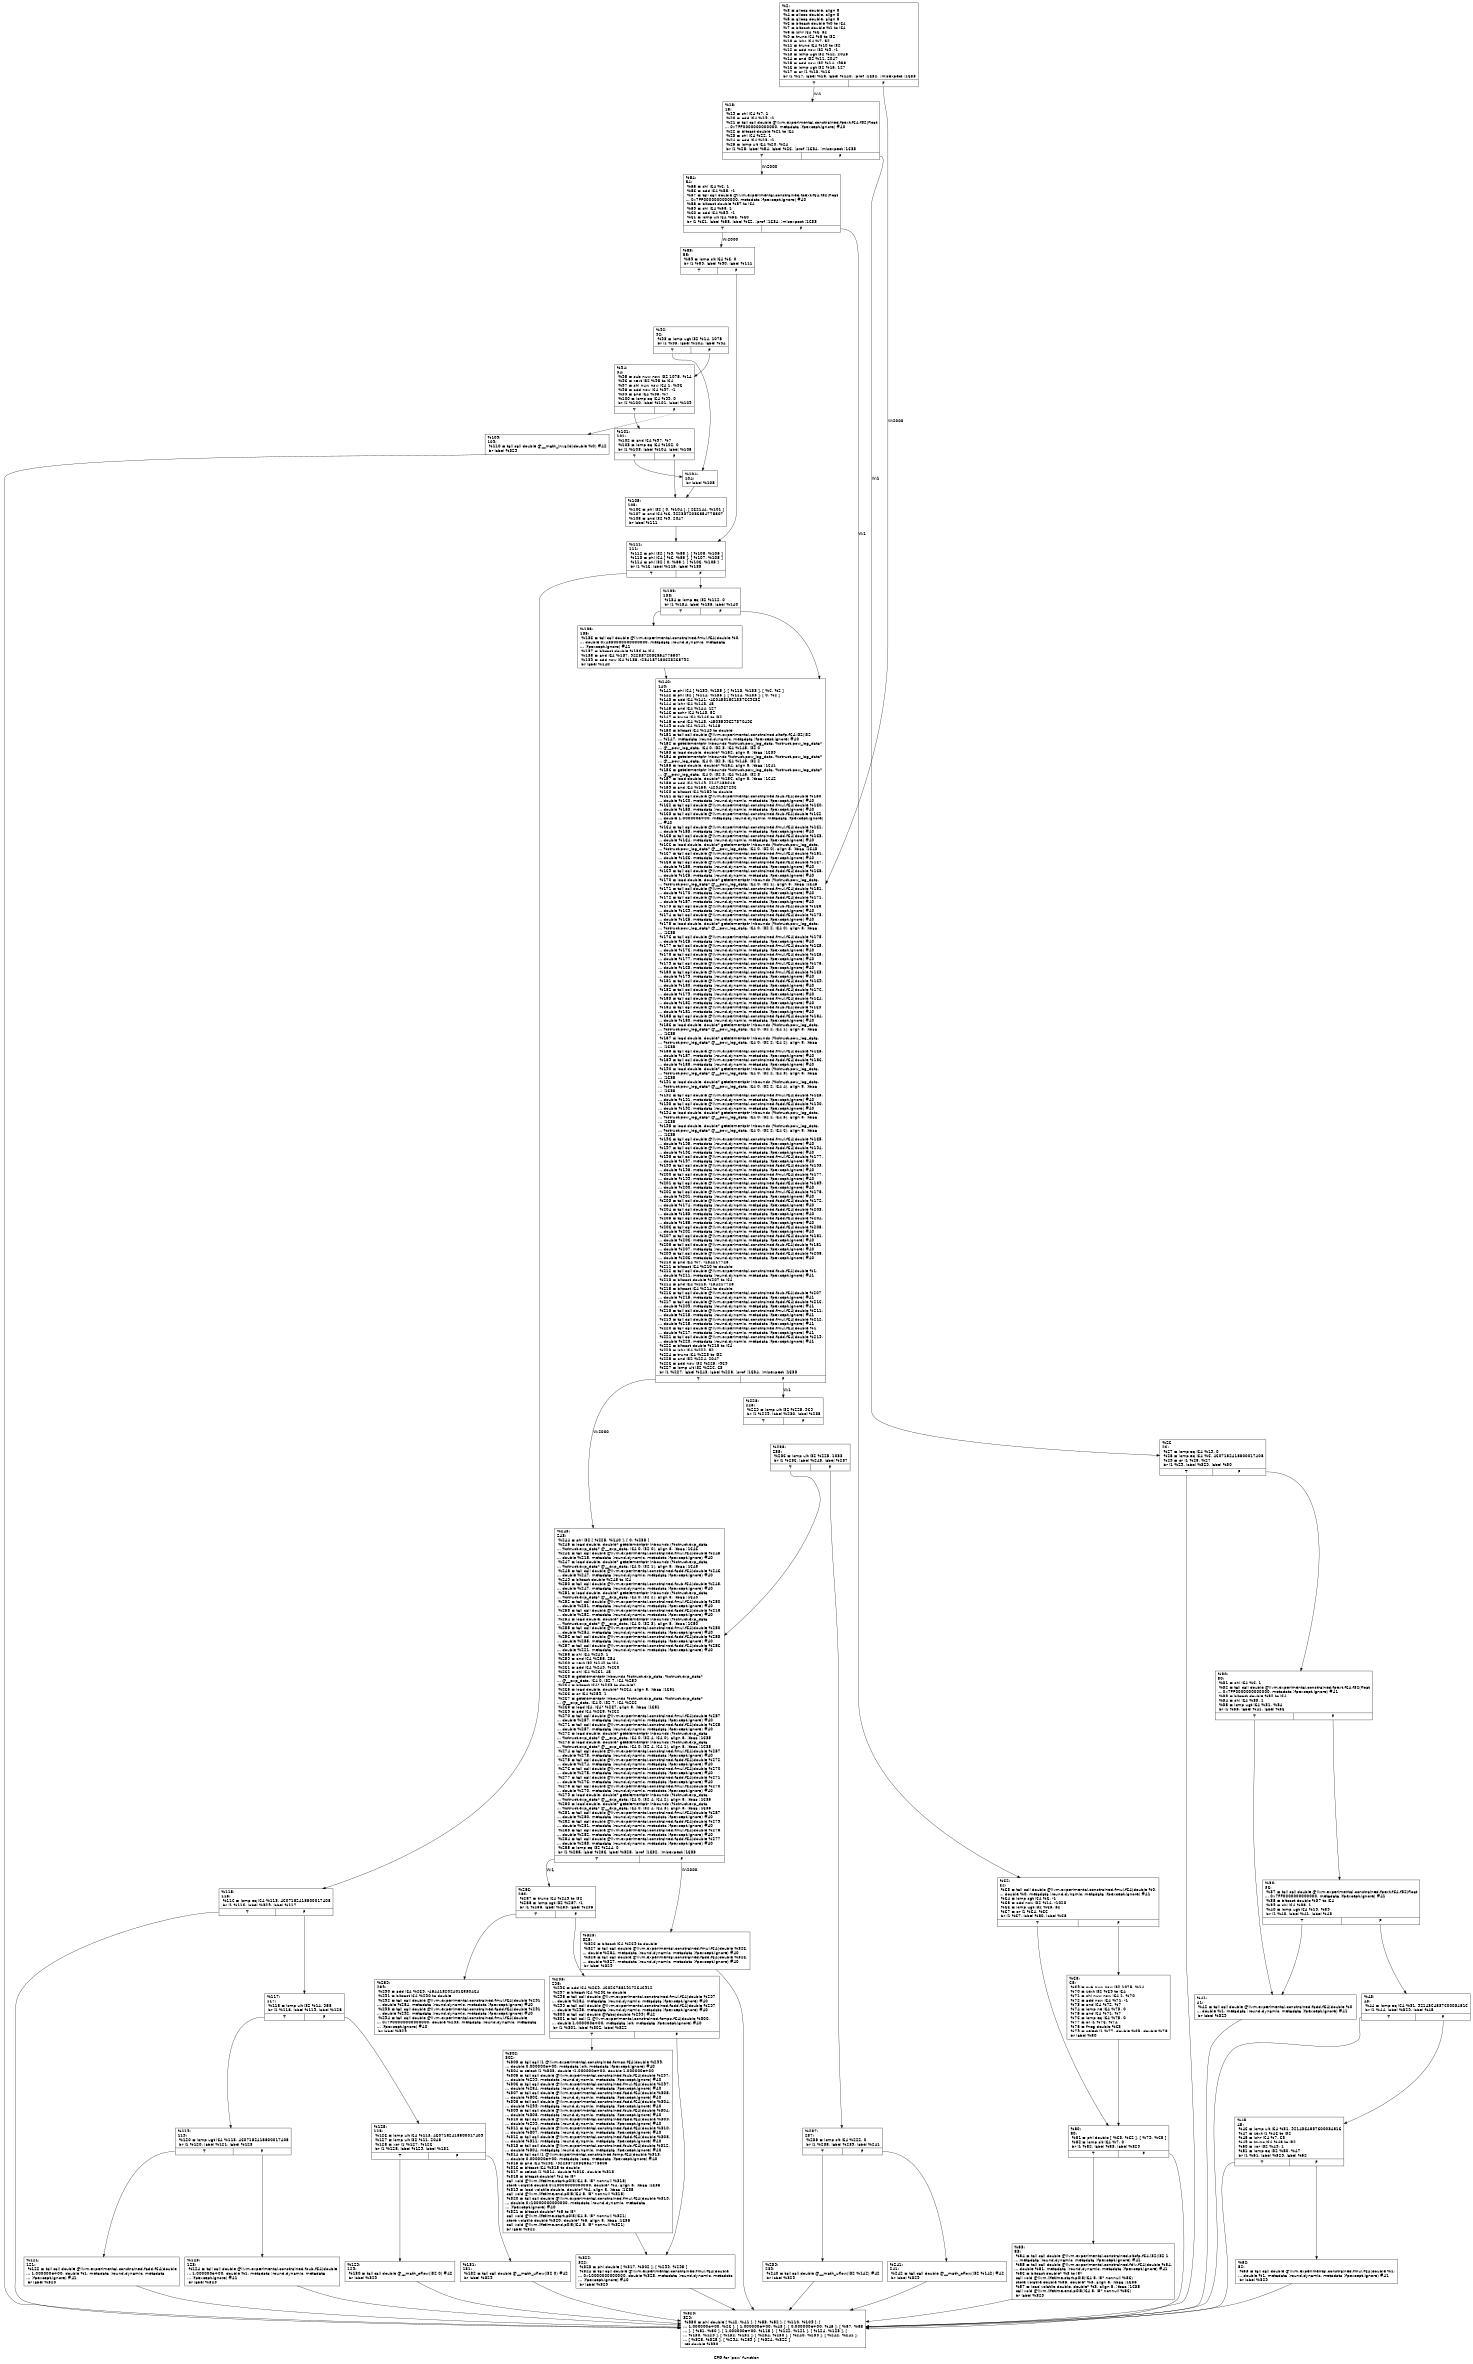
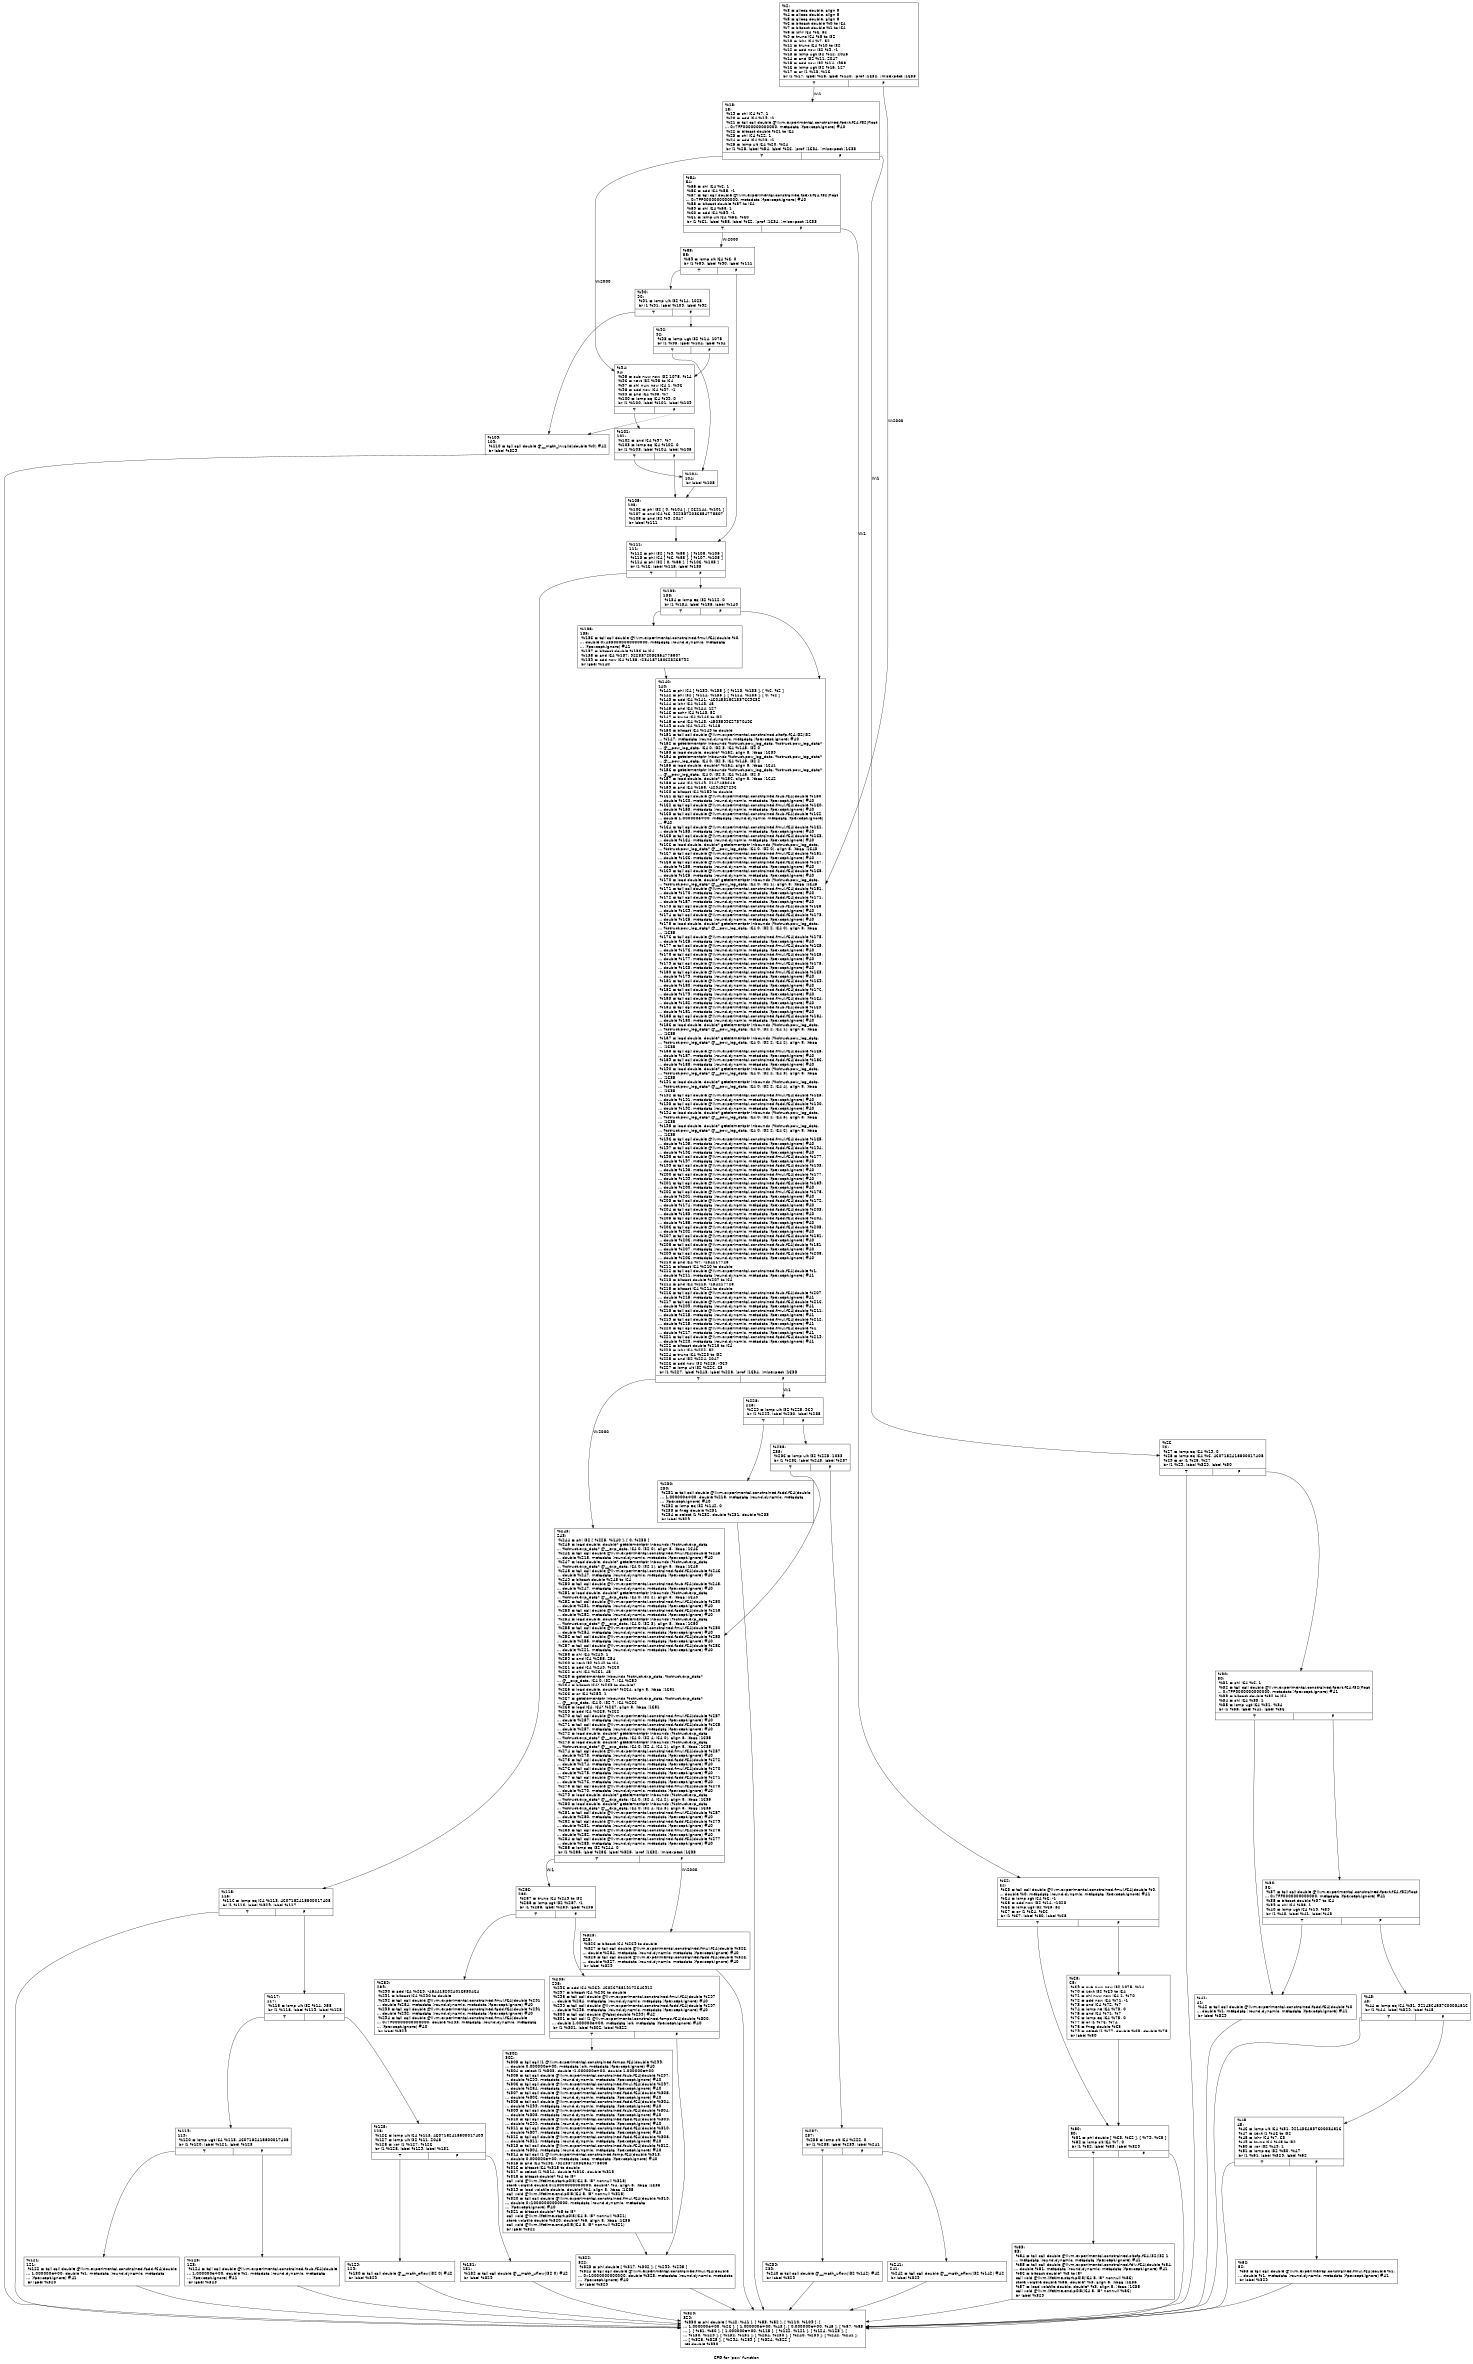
(762, 166) -> (595, 218)
none -> (672, 303)
none -> (804, 1433)
none -> (736, 1502)
